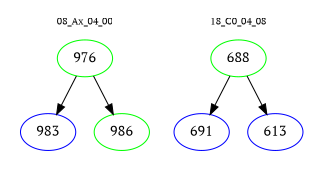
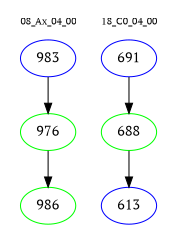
(239, 22) -> (129, 22)
(69, 91) -> (48, 90)
(222, 91) -> (129, 90)
